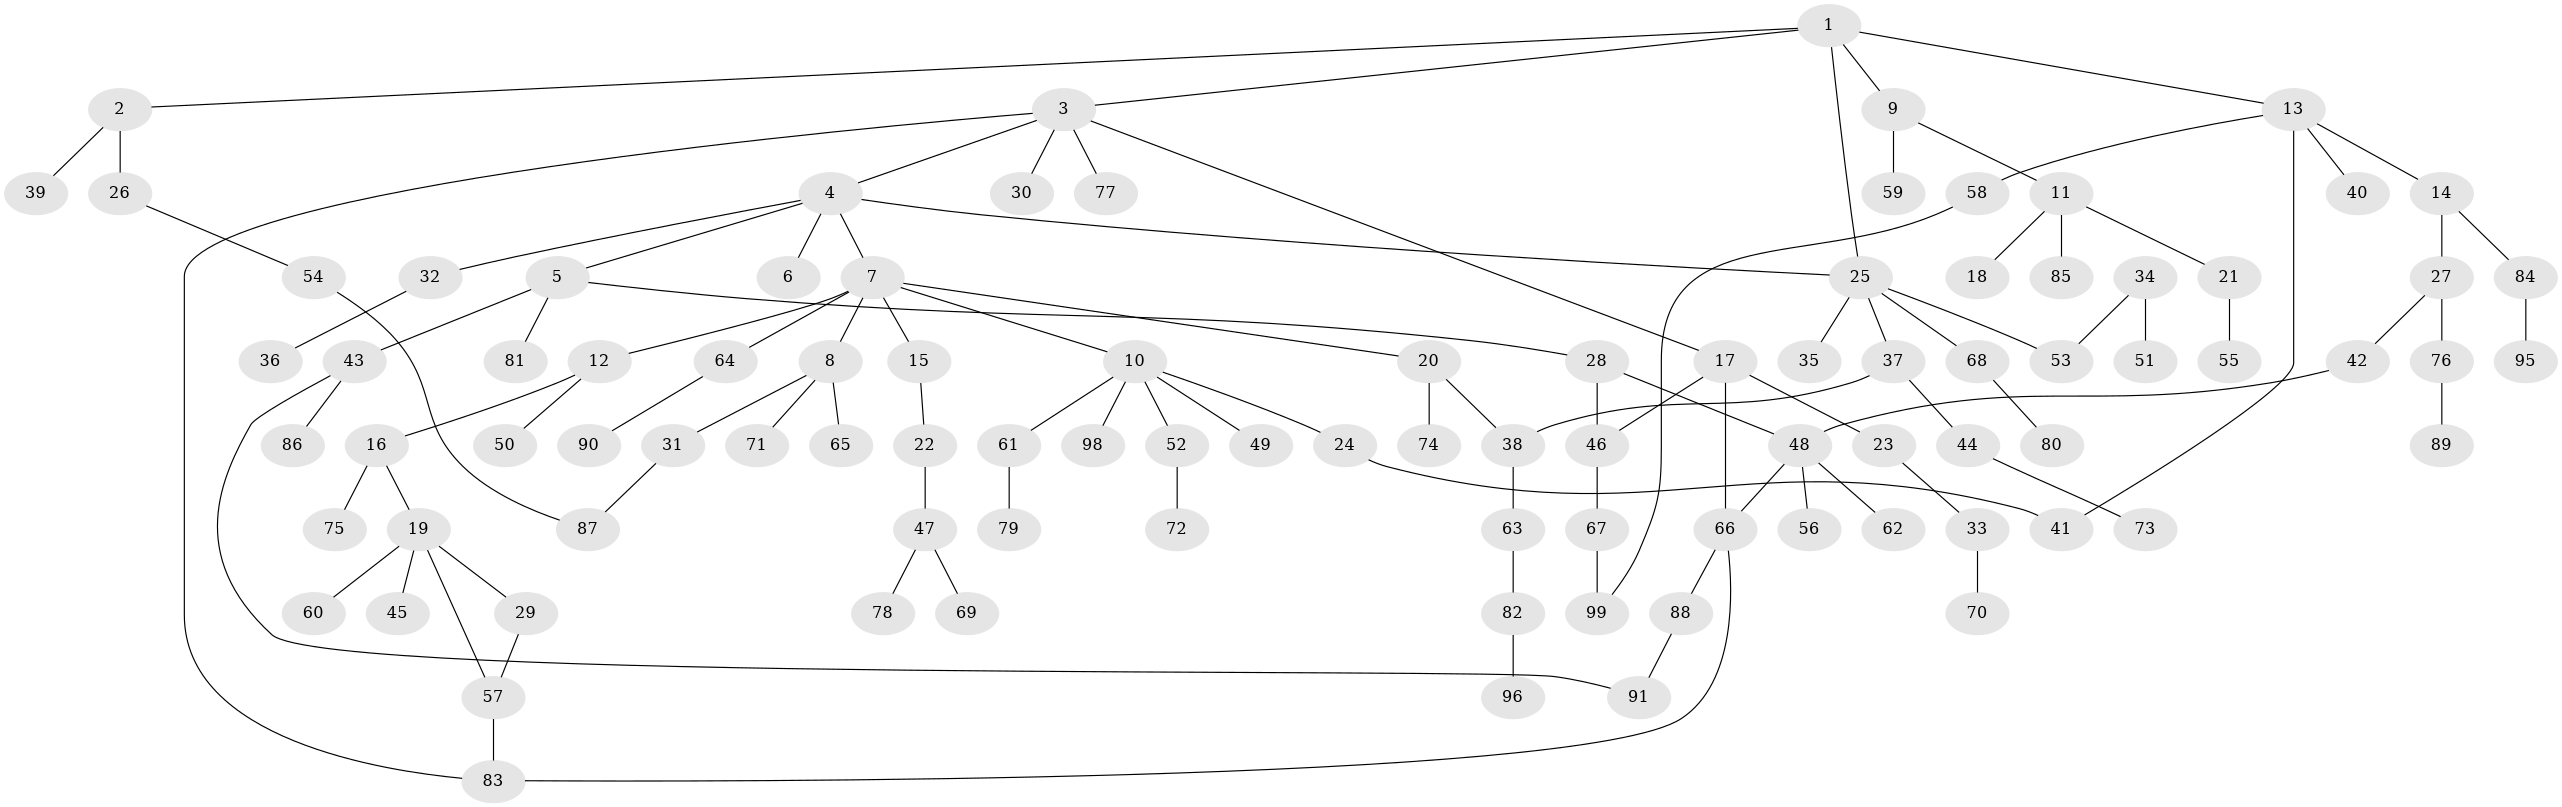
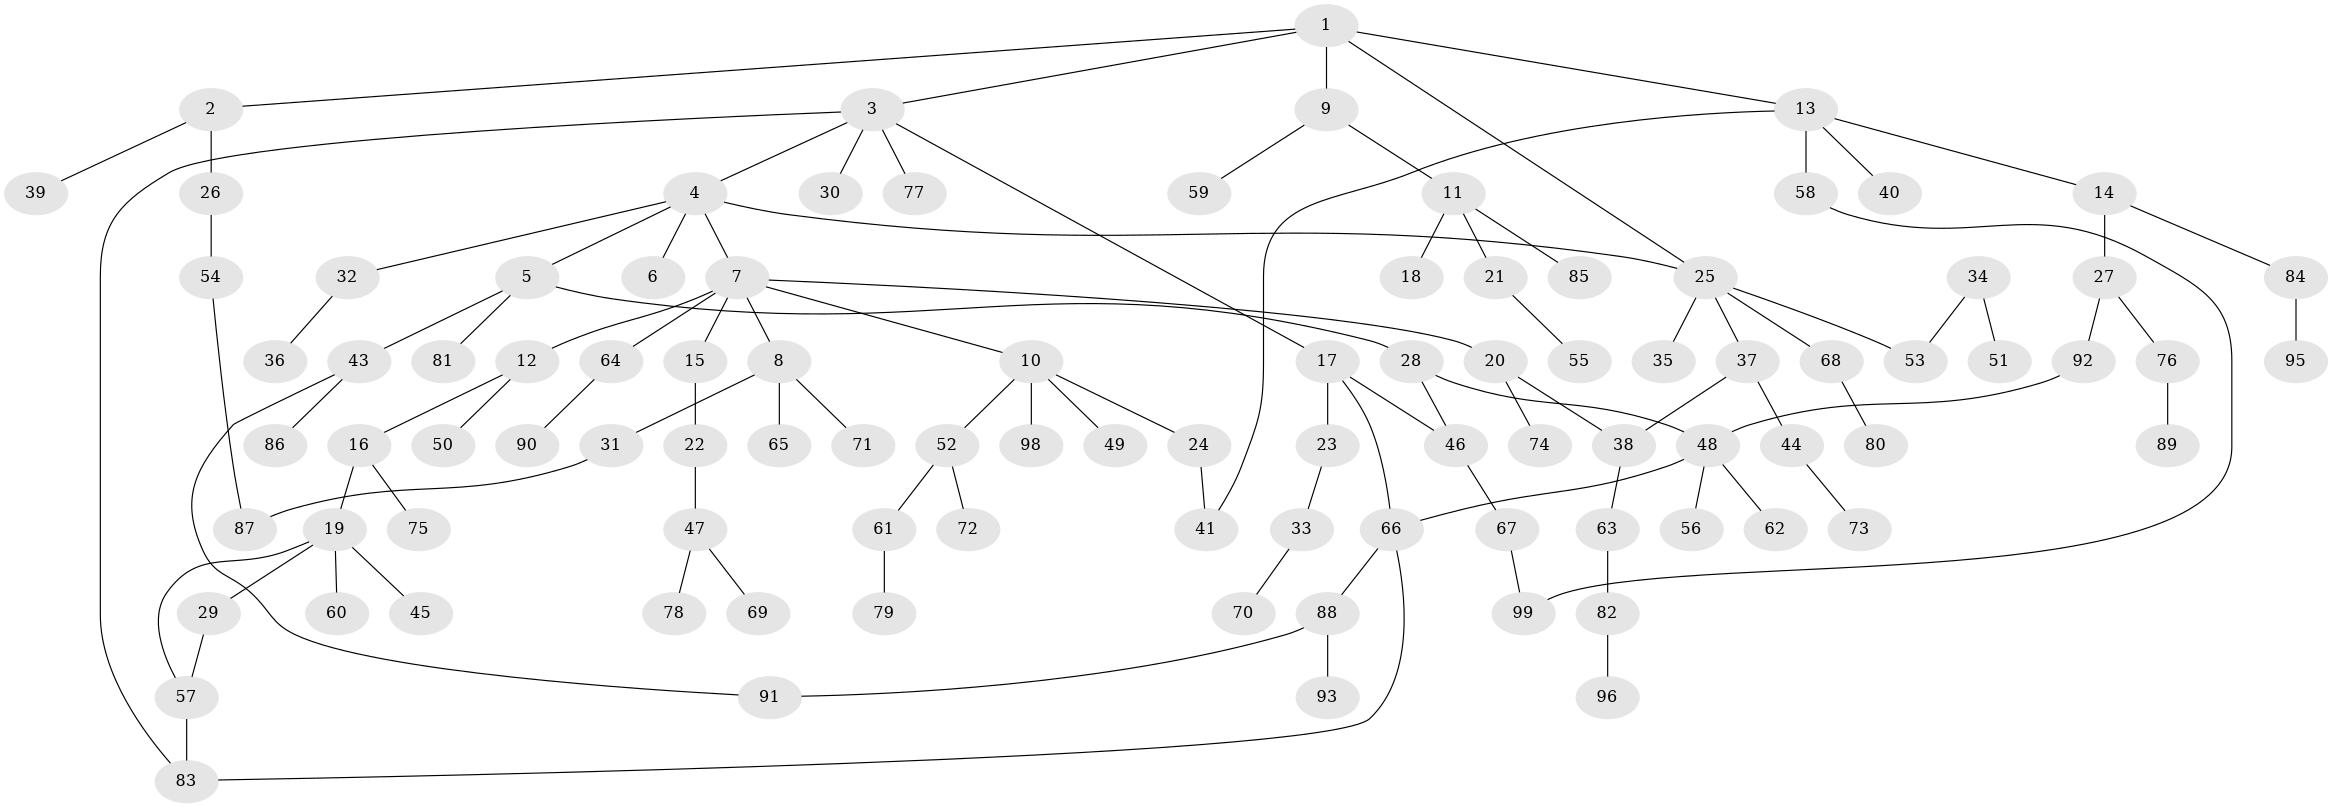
(2358, 362) -> (2084, 362)
(1072, 404) -> (916, 488)
none -> (1328, 698)
